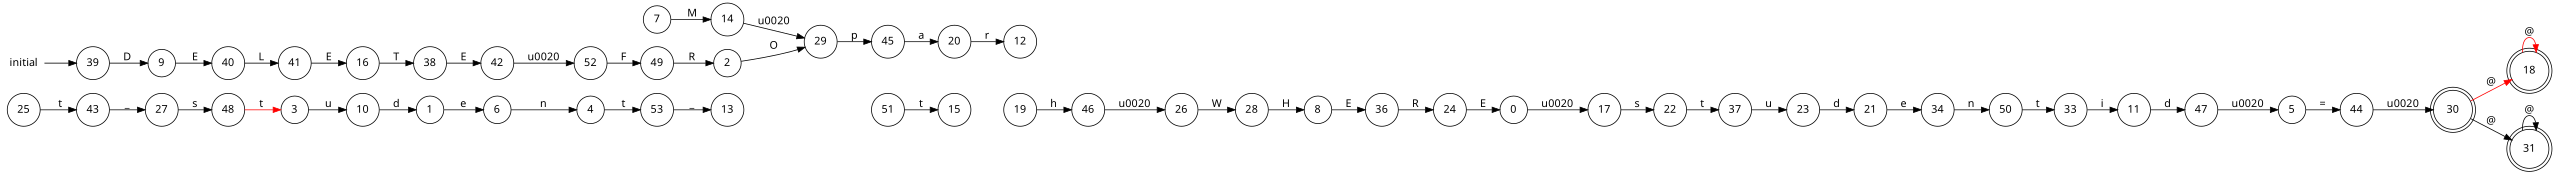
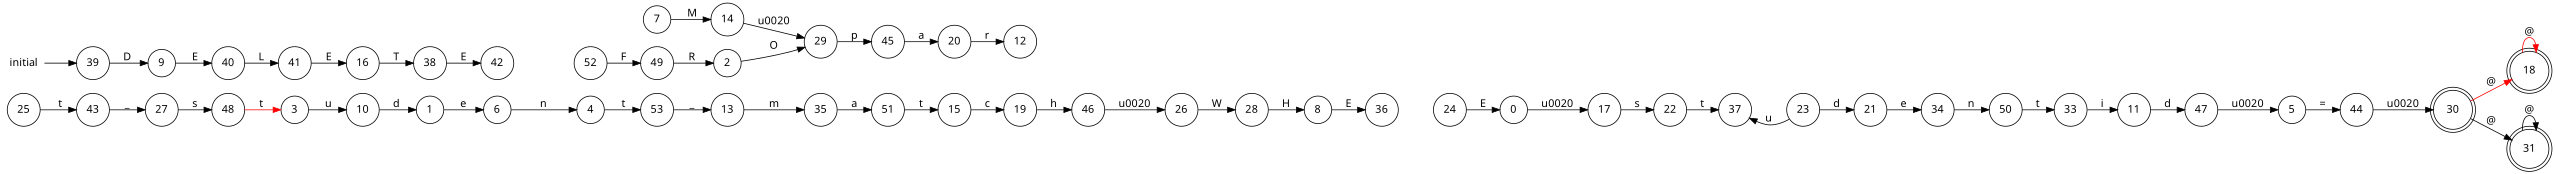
(540, 63) -> none
none -> (821, 110)
none -> (983, 110)
(1412, 110) -> none
(1765, 110) -> (1773, 125)
